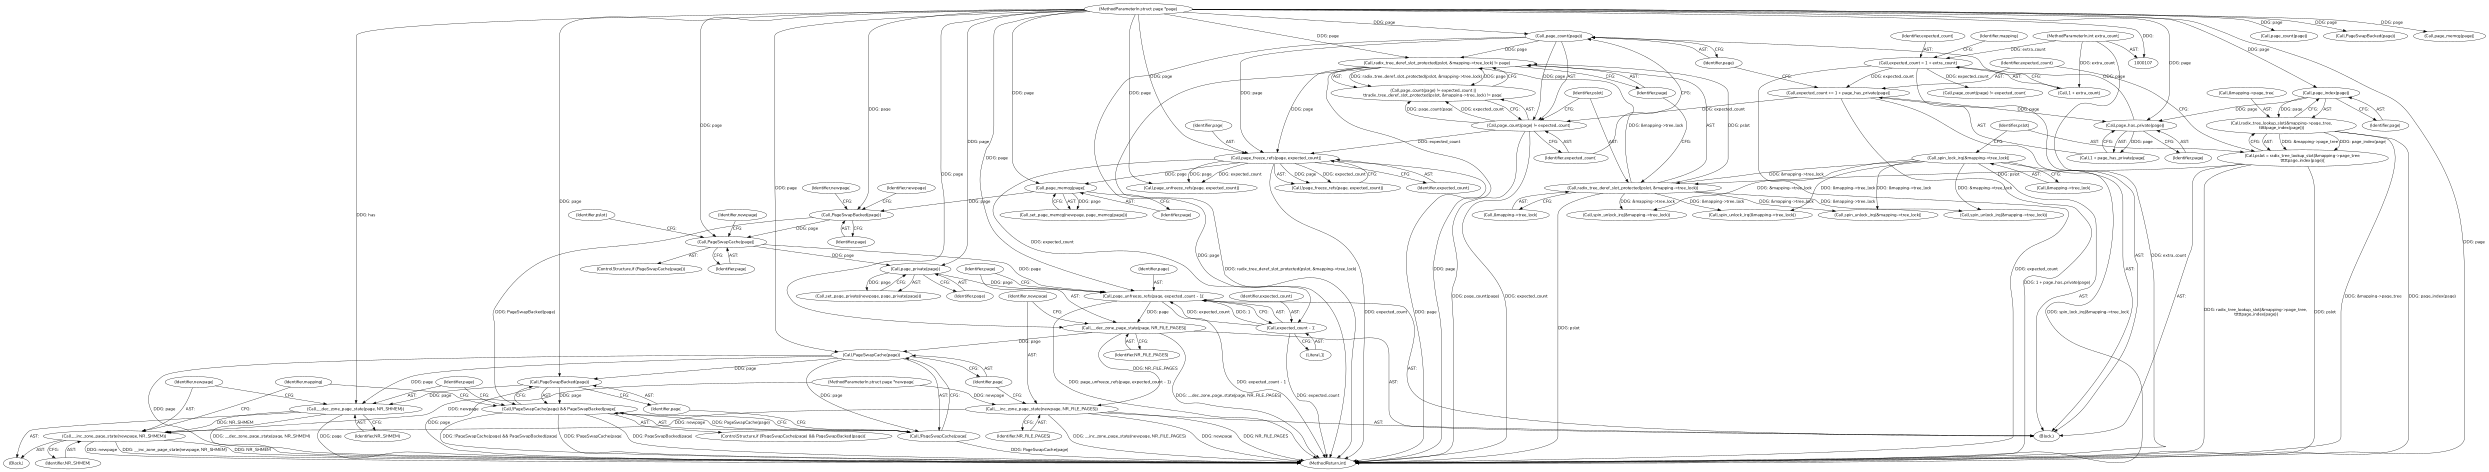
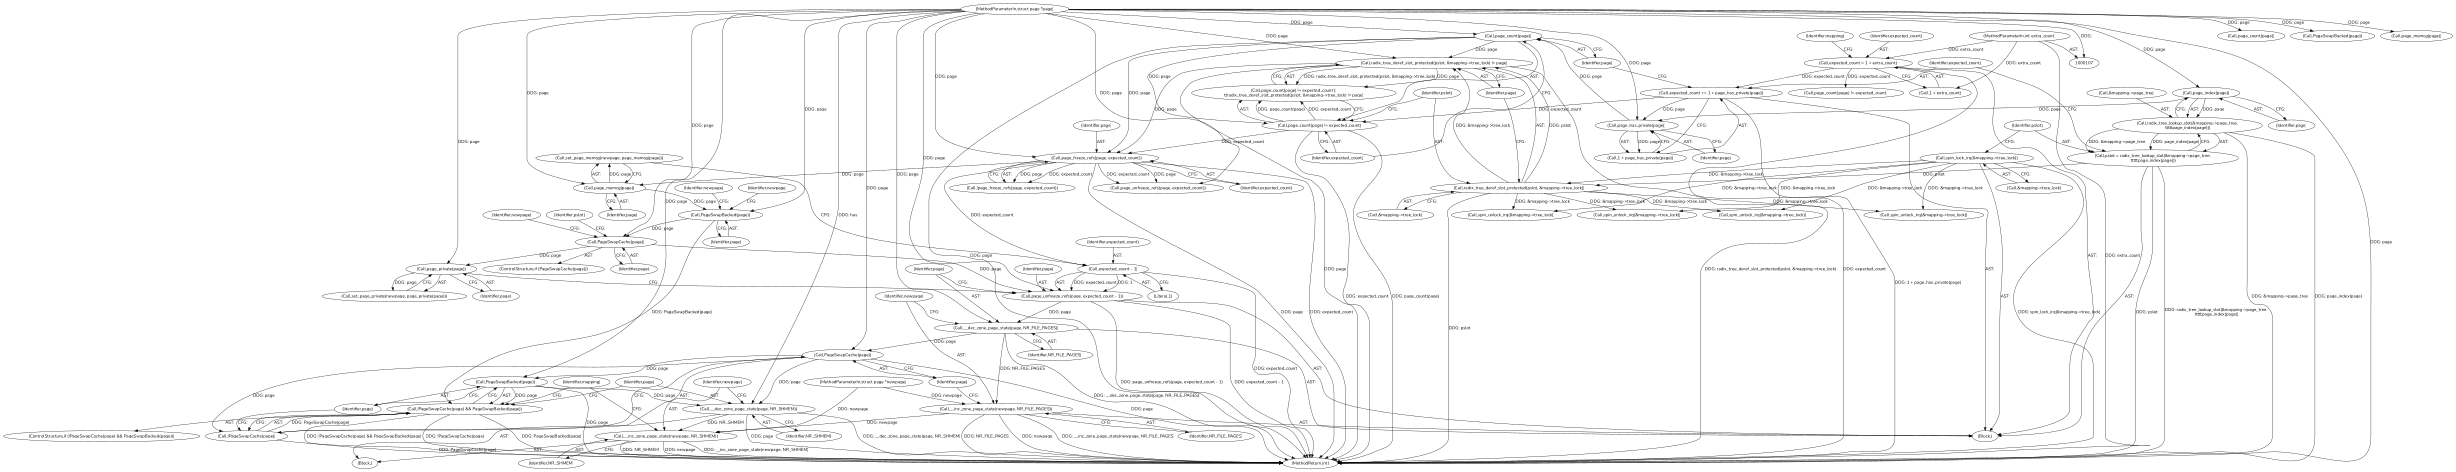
none -> (1688, 129)
(1002, 283) -> (654, 283)
(1248, 306) -> (855, 234)
